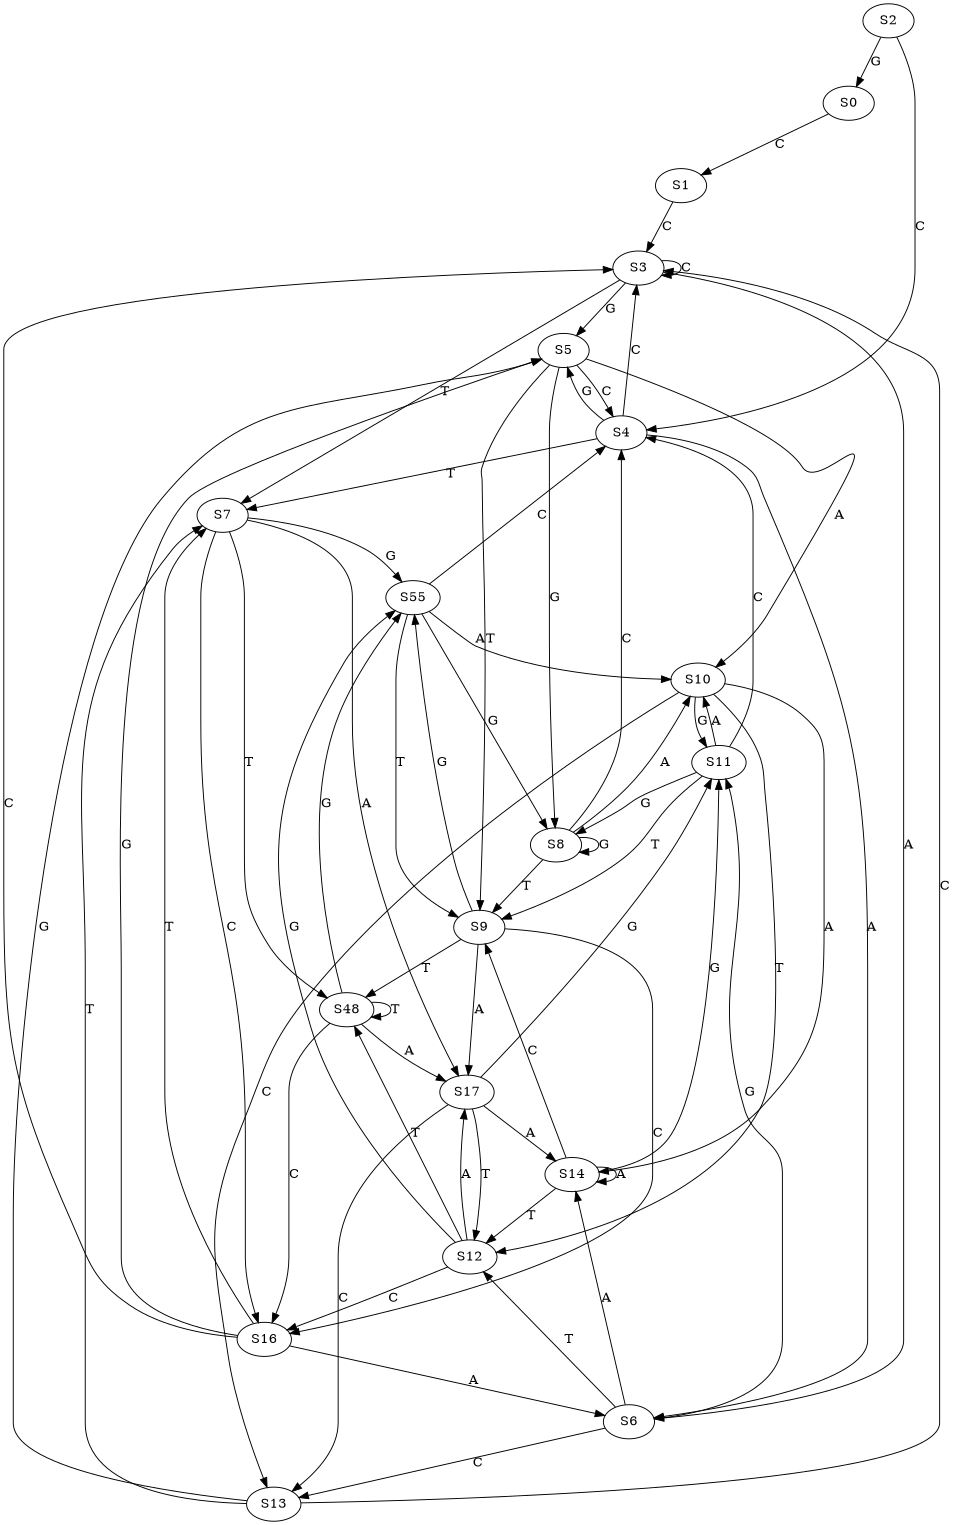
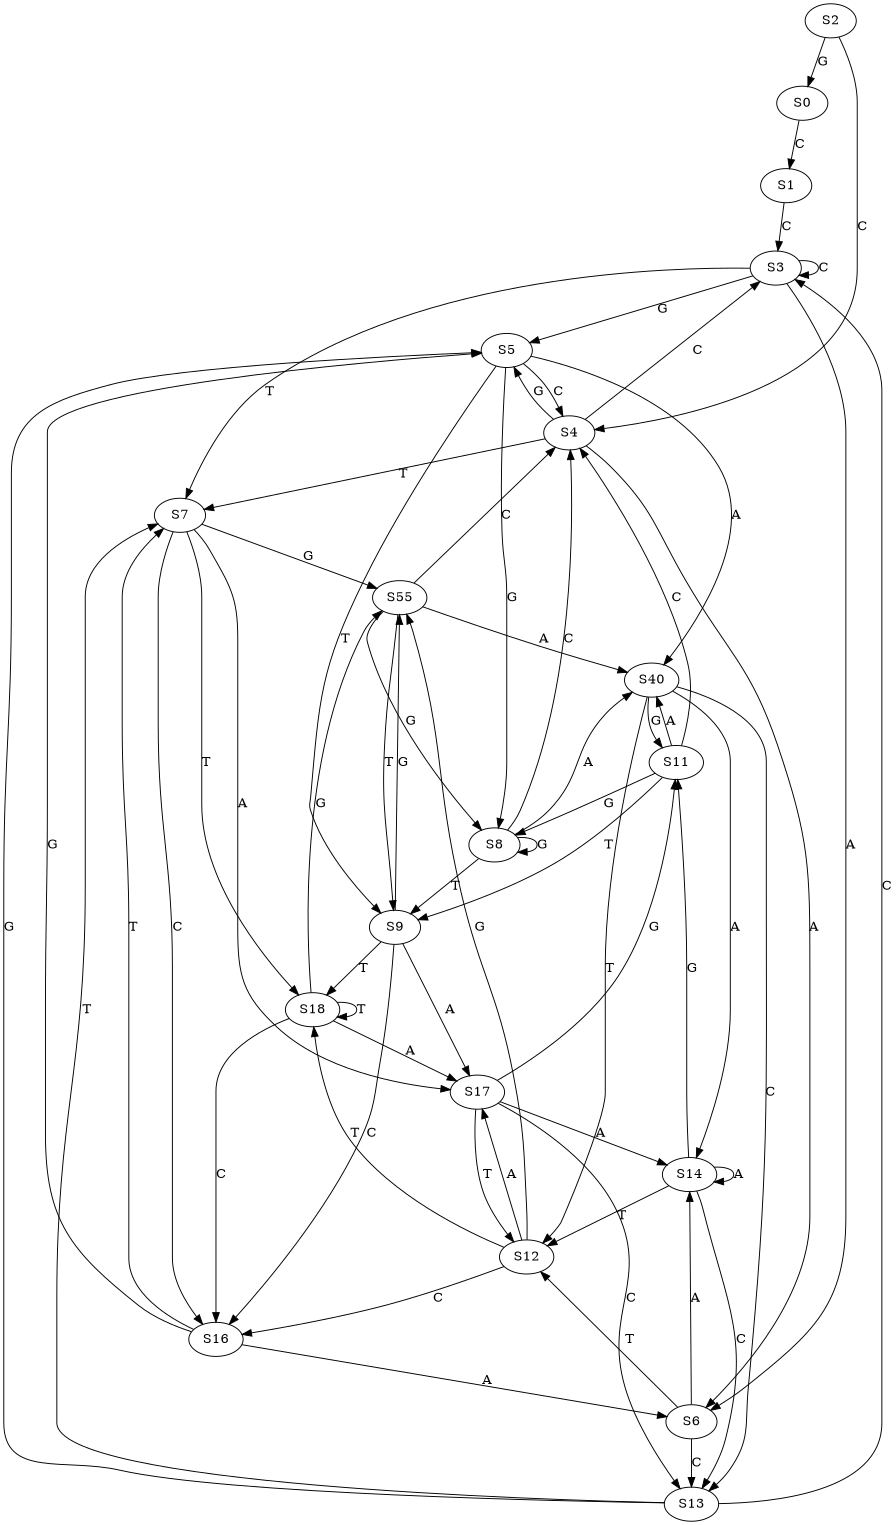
(4, 593) -> none
(698, 680) -> (652, 680)
(347, 1010) -> (313, 1010)
(527, 1055) -> (734, 1335)
(768, 1142) -> none
